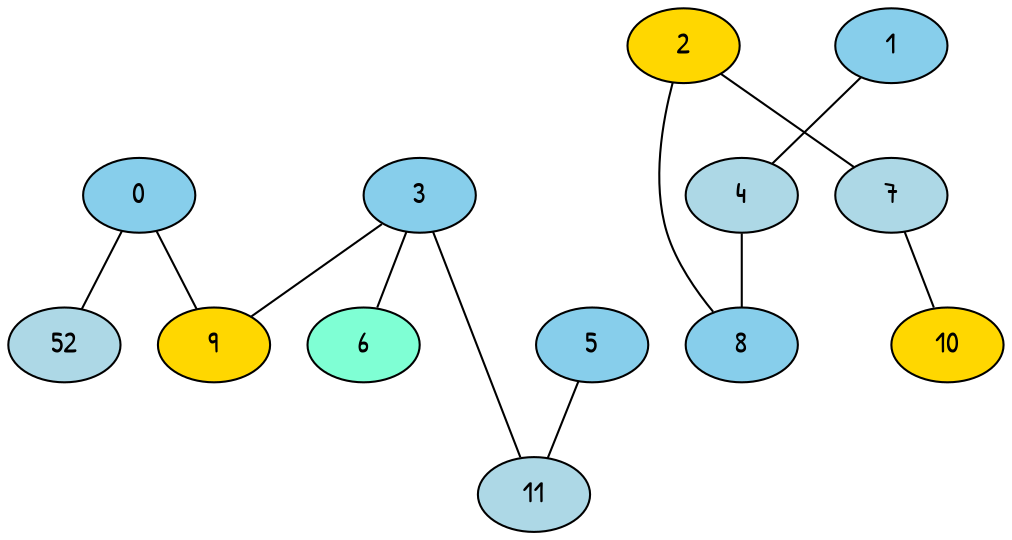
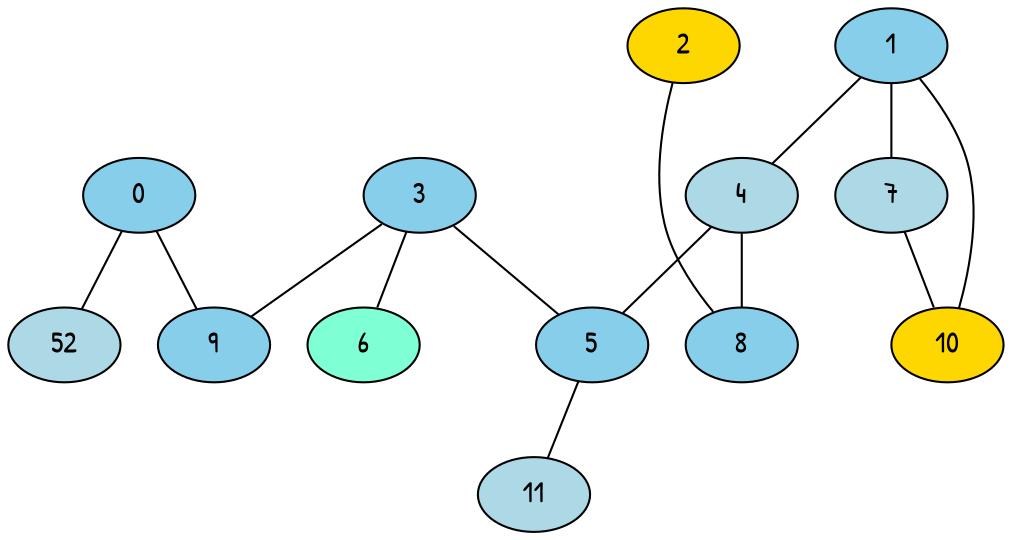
(787, 120) -> (891, 121)
none -> (972, 187)
none -> (667, 270)
(214, 345) -> (214, 345)
(477, 345) -> (506, 270)
